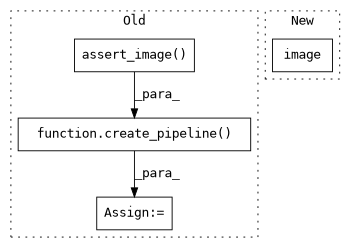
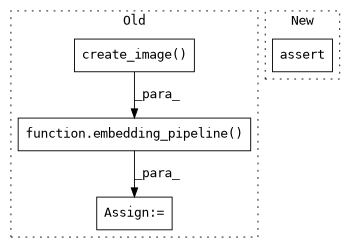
(134, 55) -> (134, 55)
(302, 55) -> (302, 55)
(134, 134) -> (134, 134)
